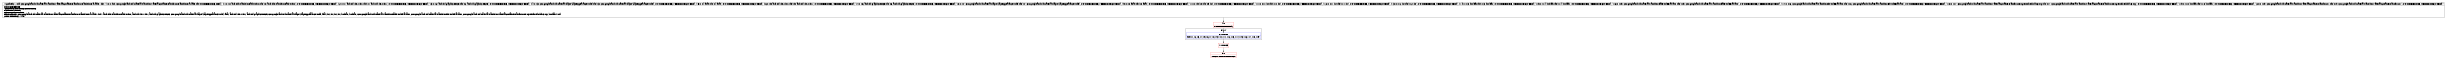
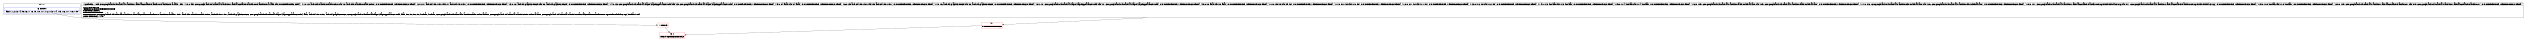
(1224, 26) -> (992, 27)
(1224, 30) -> (834, 30)
